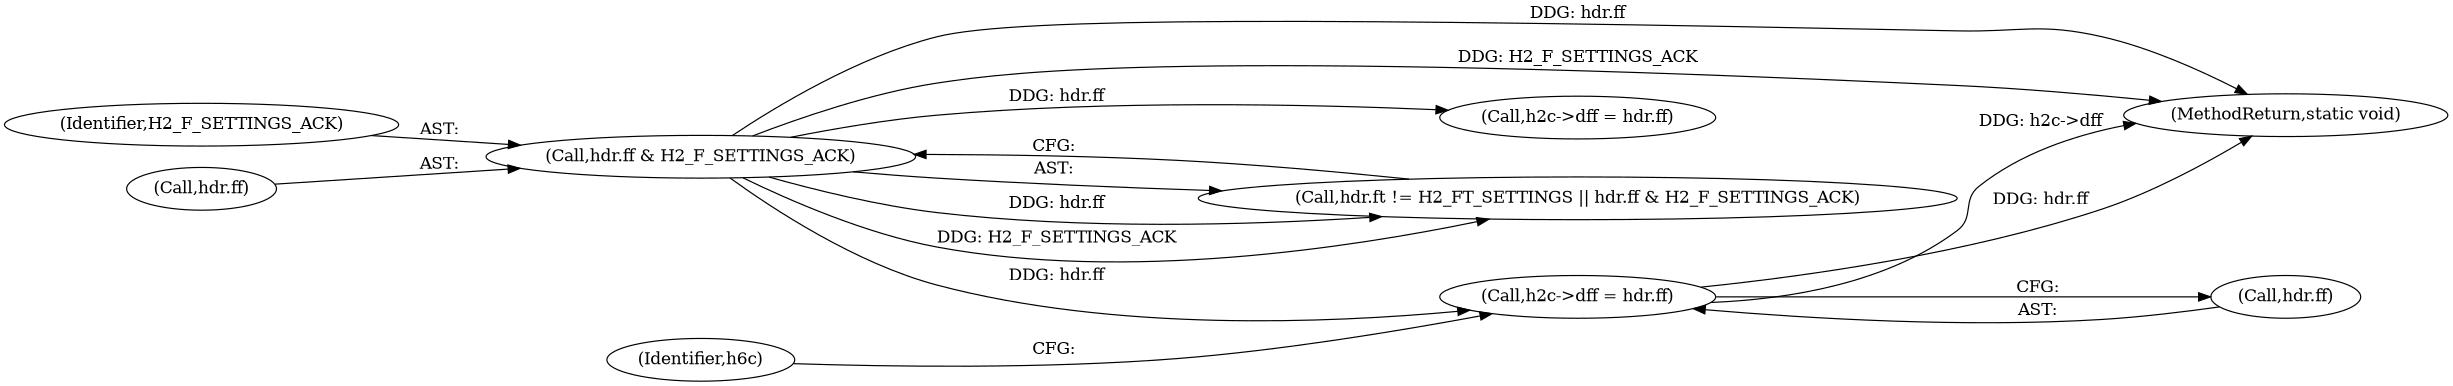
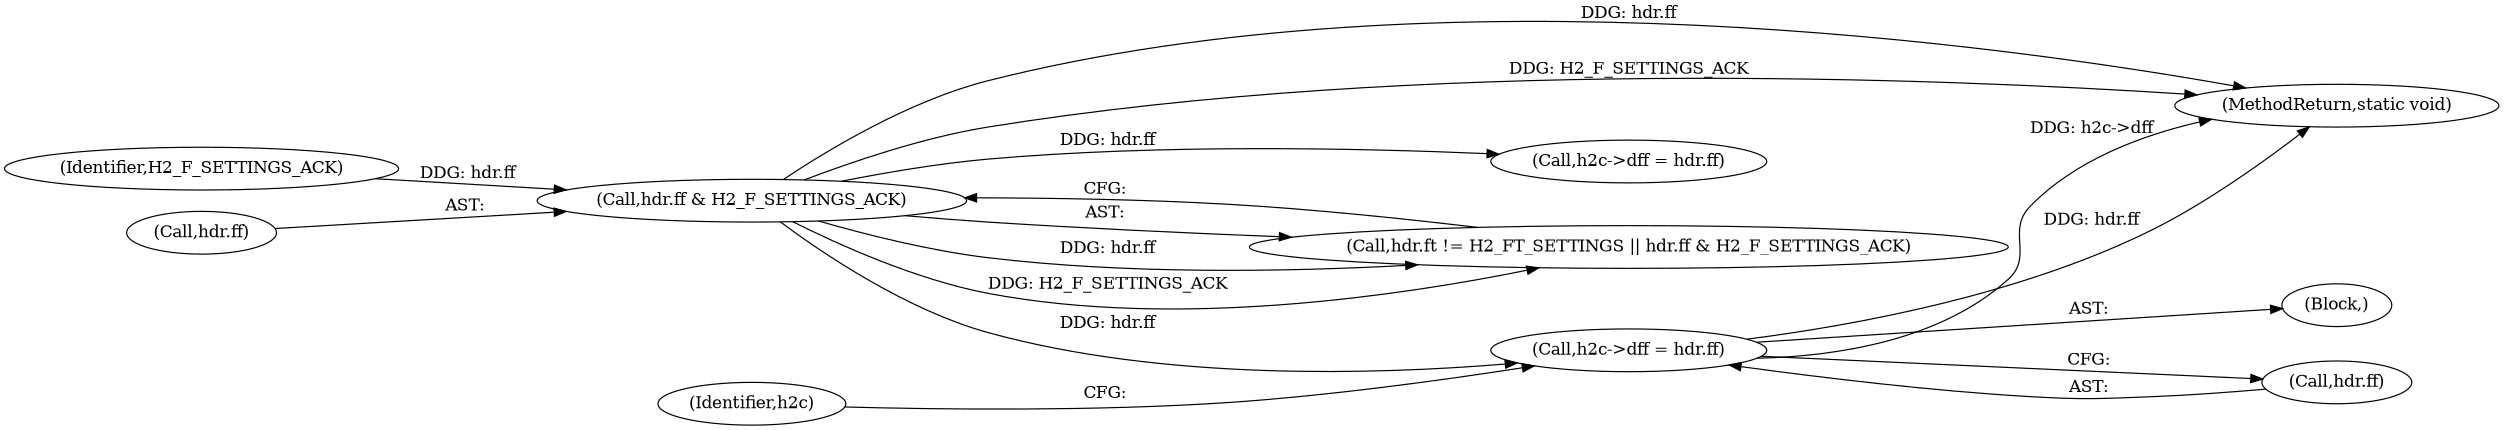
(442, 130) -> (468, 174)
none -> (2337, 305)
(701, 360) -> (752, 404)
